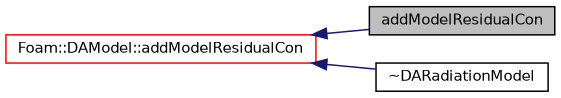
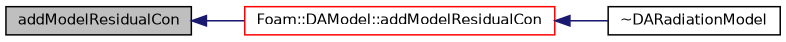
(348, 31) -> (226, 21)
